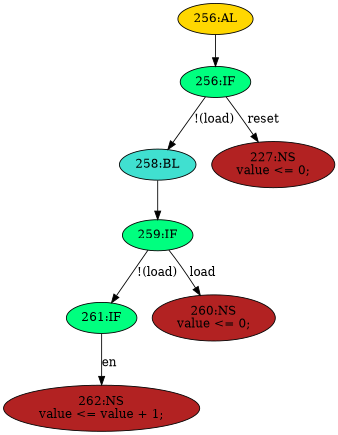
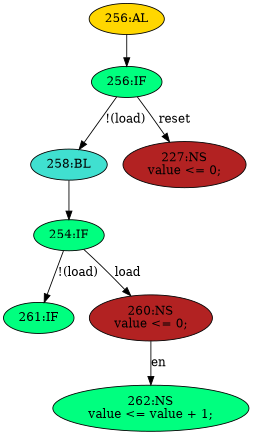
(158, 235) -> (69, 235)
(102, 355) -> (151, 359)
(102, 408) -> (151, 408)
